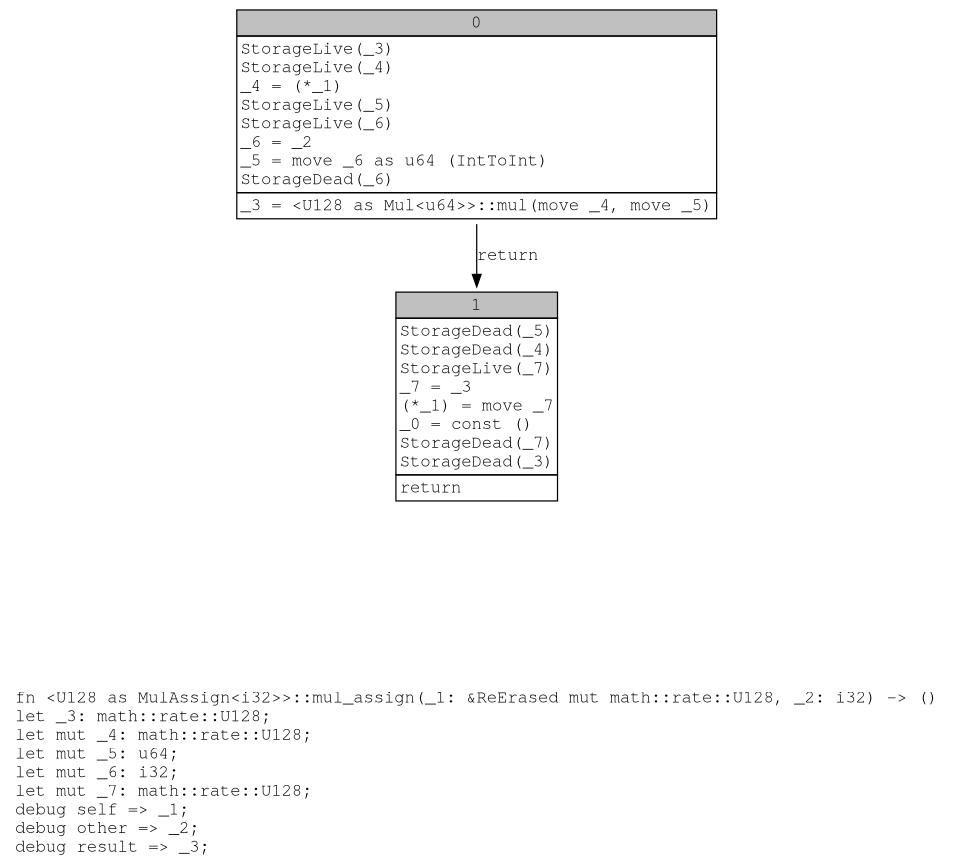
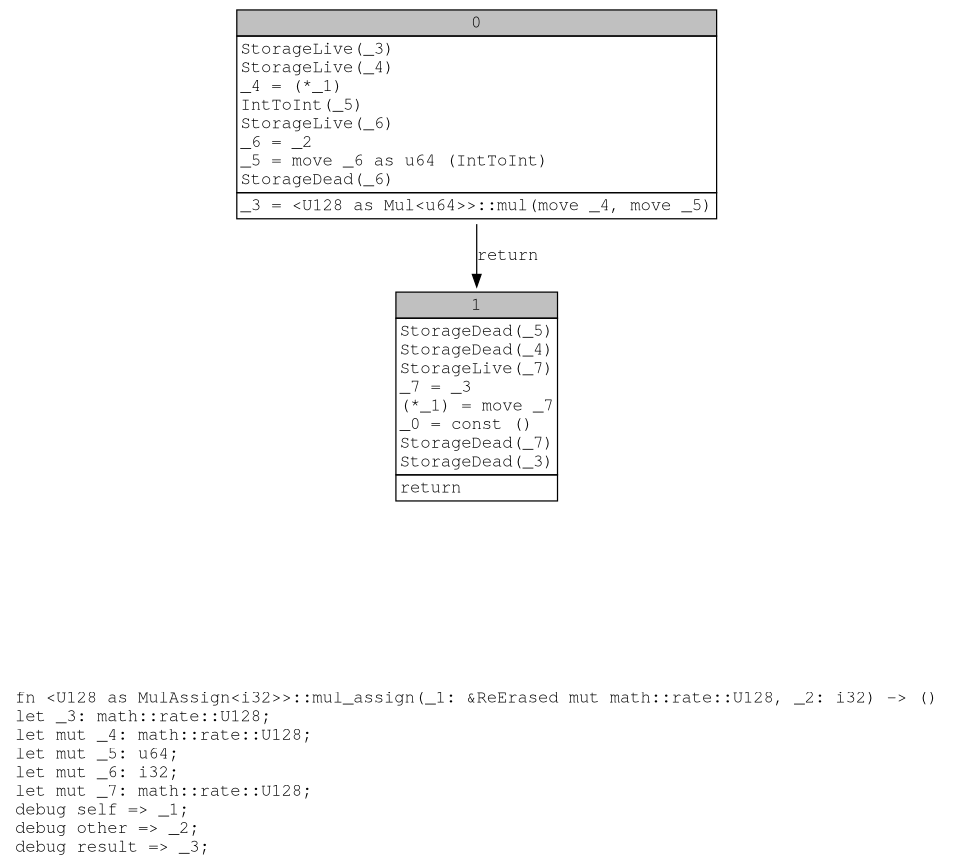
(318, 104) -> (303, 104)
